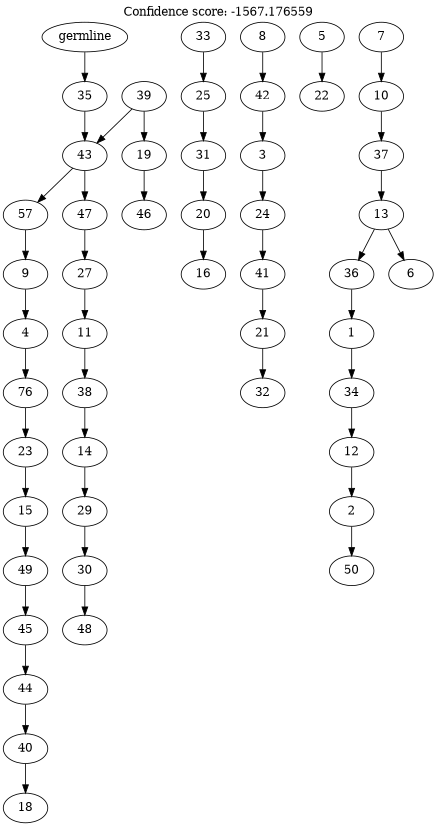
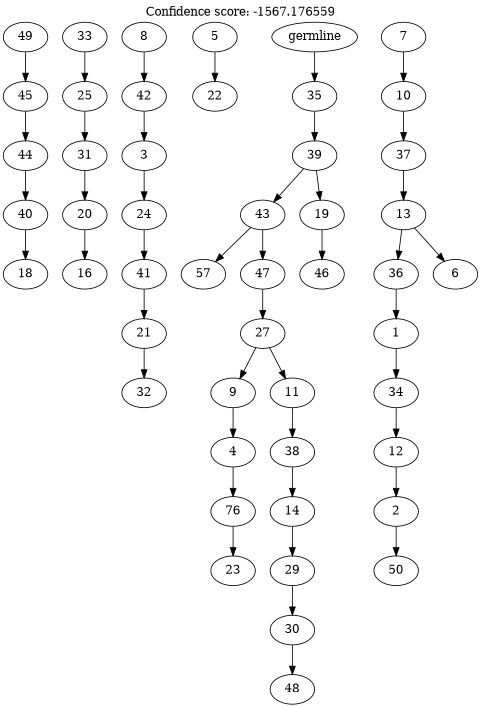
(85, 122) -> (315, 122)
(26, 241) -> (250, 360)
(26, 511) -> none
